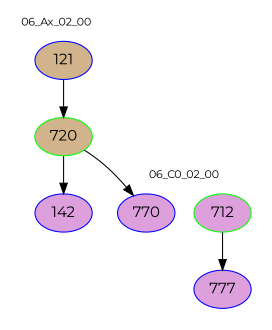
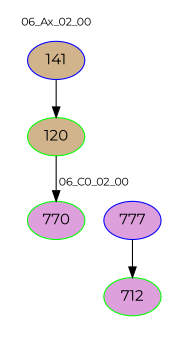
(64, 60) -> (56, 60)
(64, 137) -> (56, 137)
(64, 213) -> none
(146, 213) -> (56, 220)
(223, 246) -> (132, 253)
